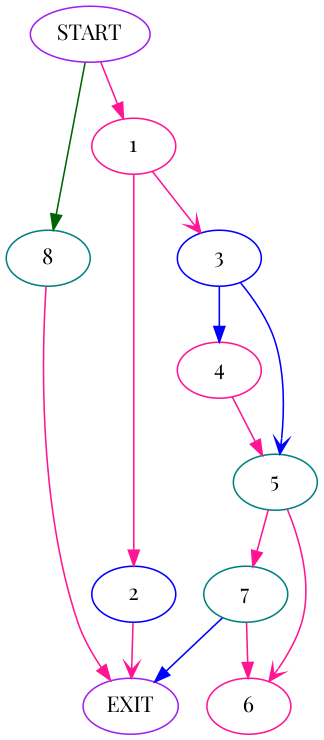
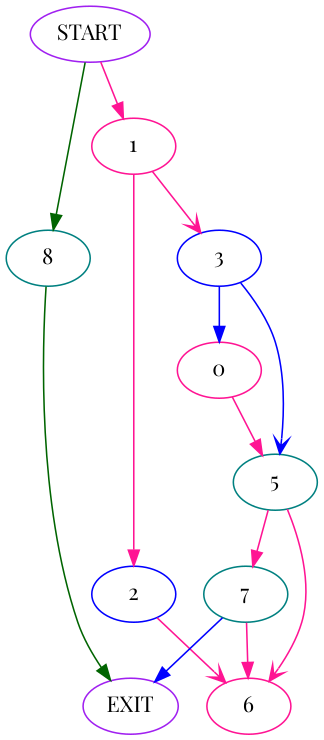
(219, 370) -> (219, 370)
(49, 482) -> (49, 482)
(132, 643) -> (183, 642)
